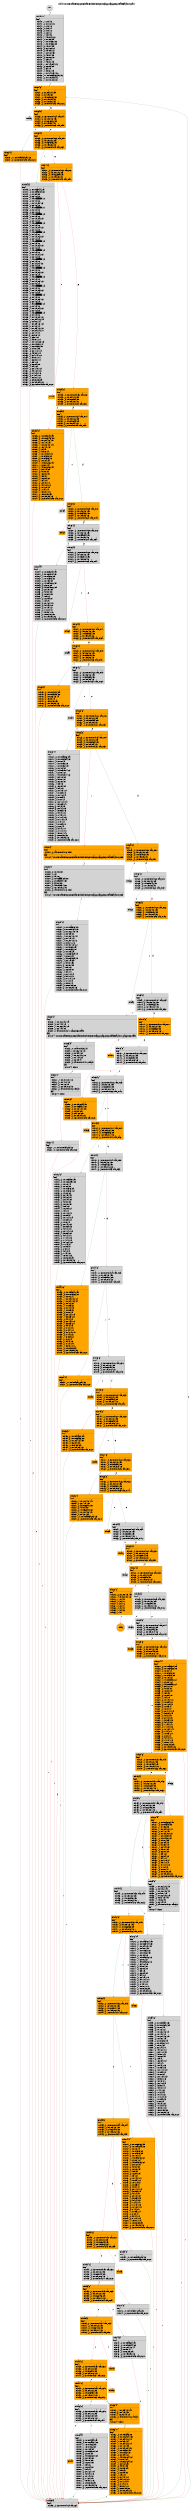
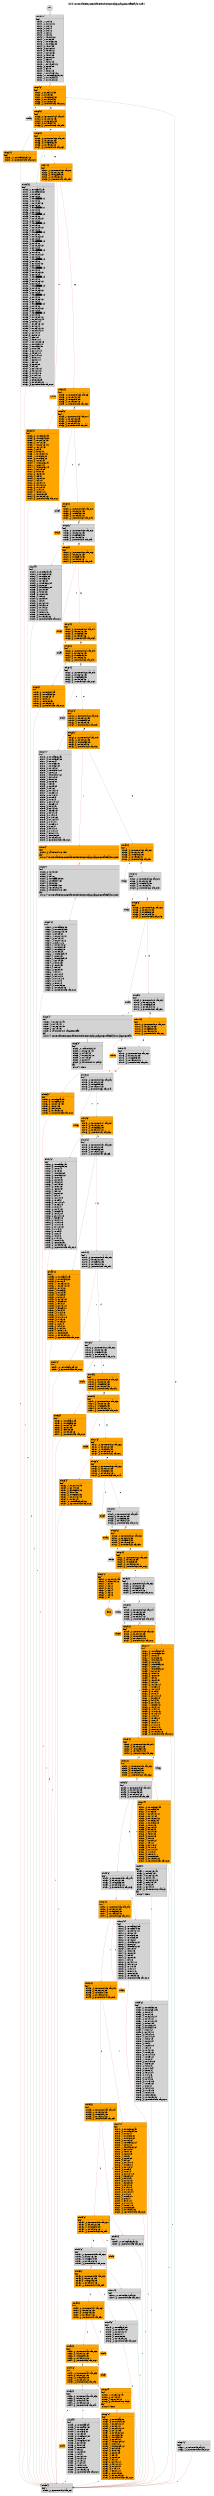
(83, 555) -> (78, 555)
(65, 1085) -> none
